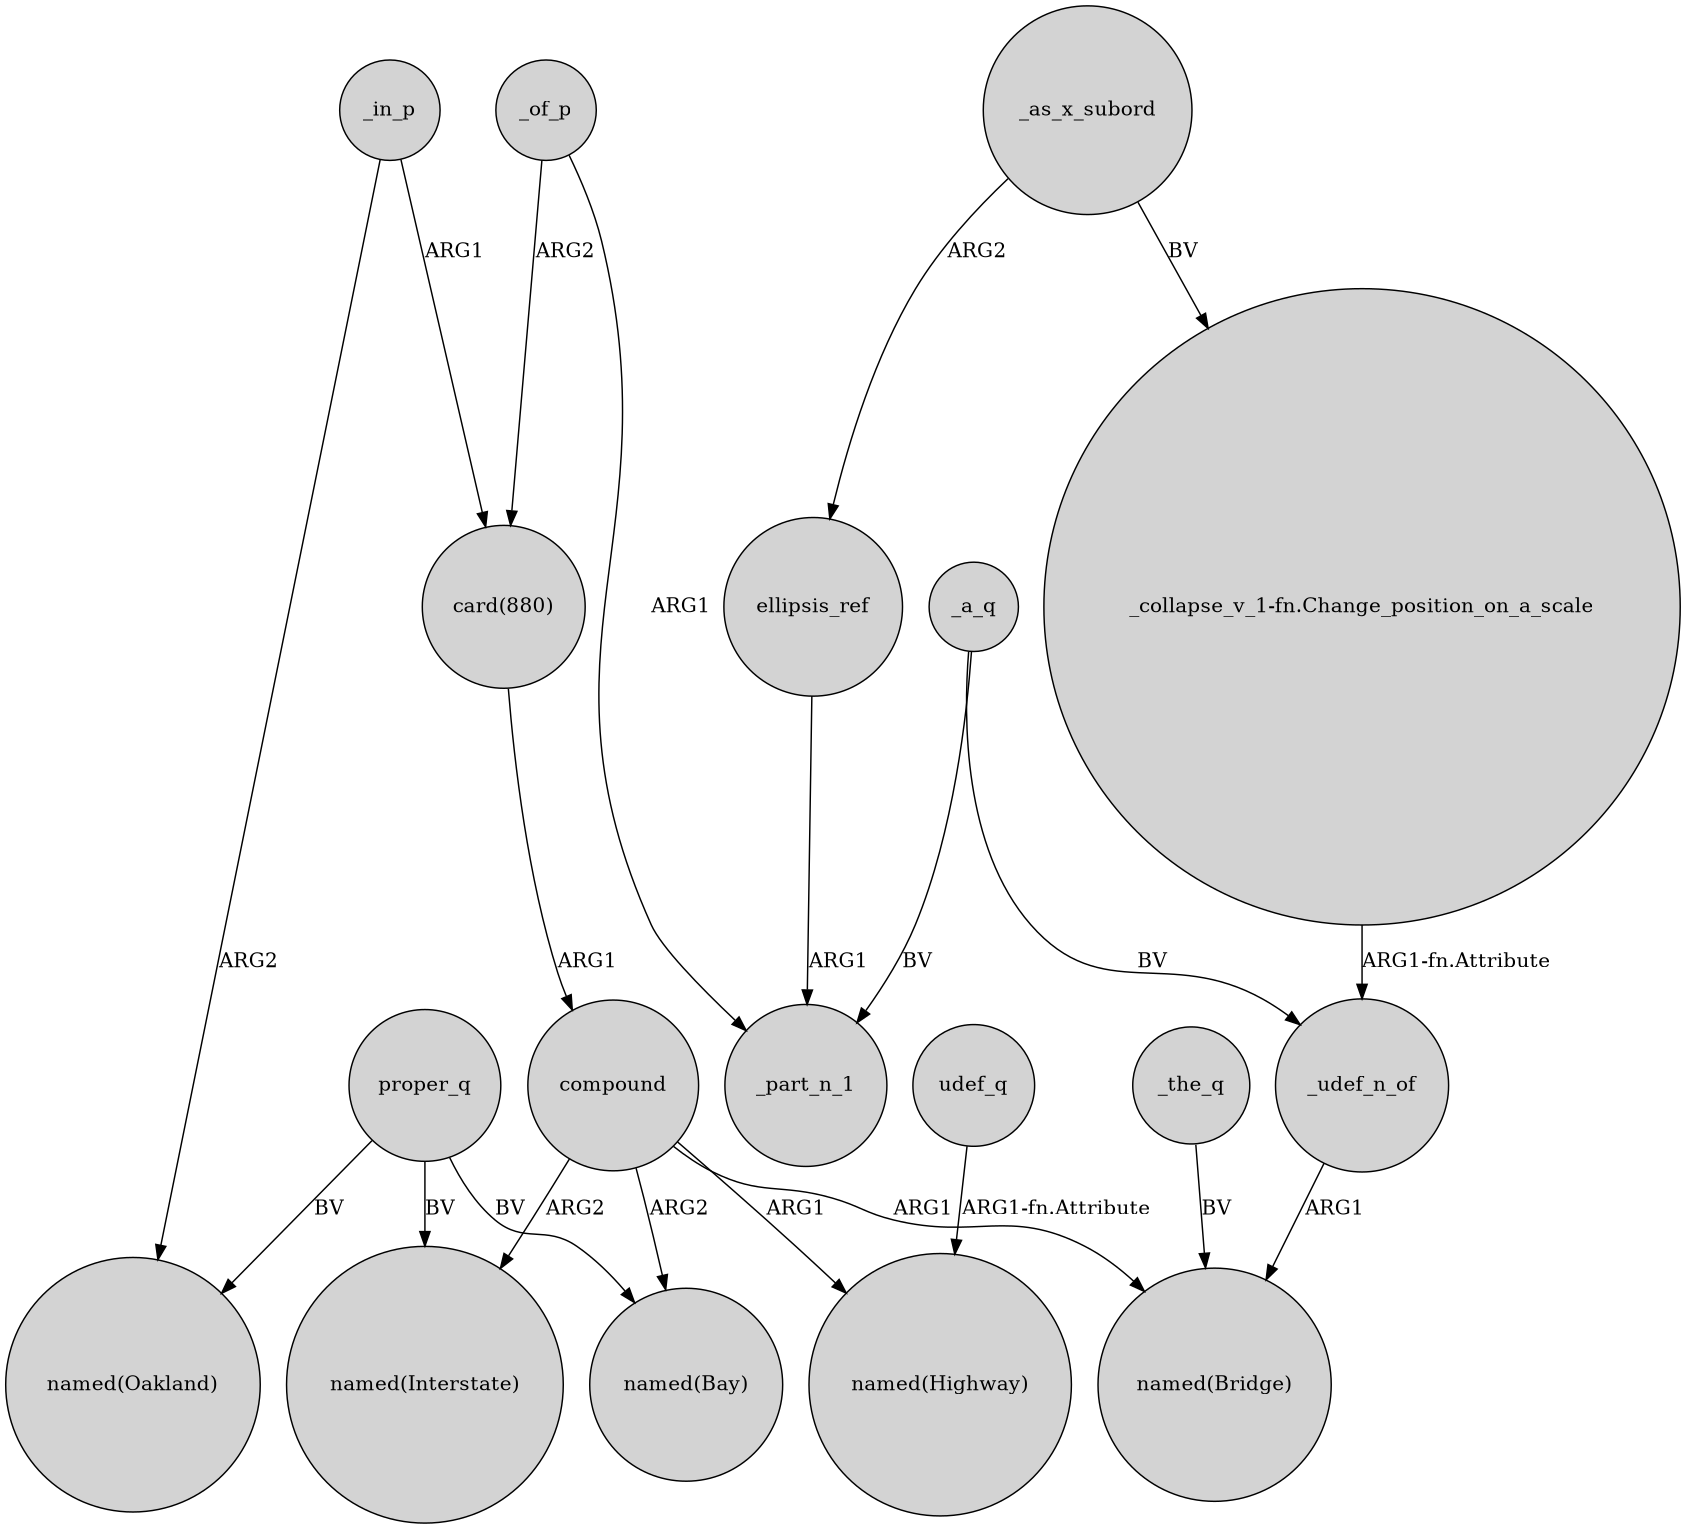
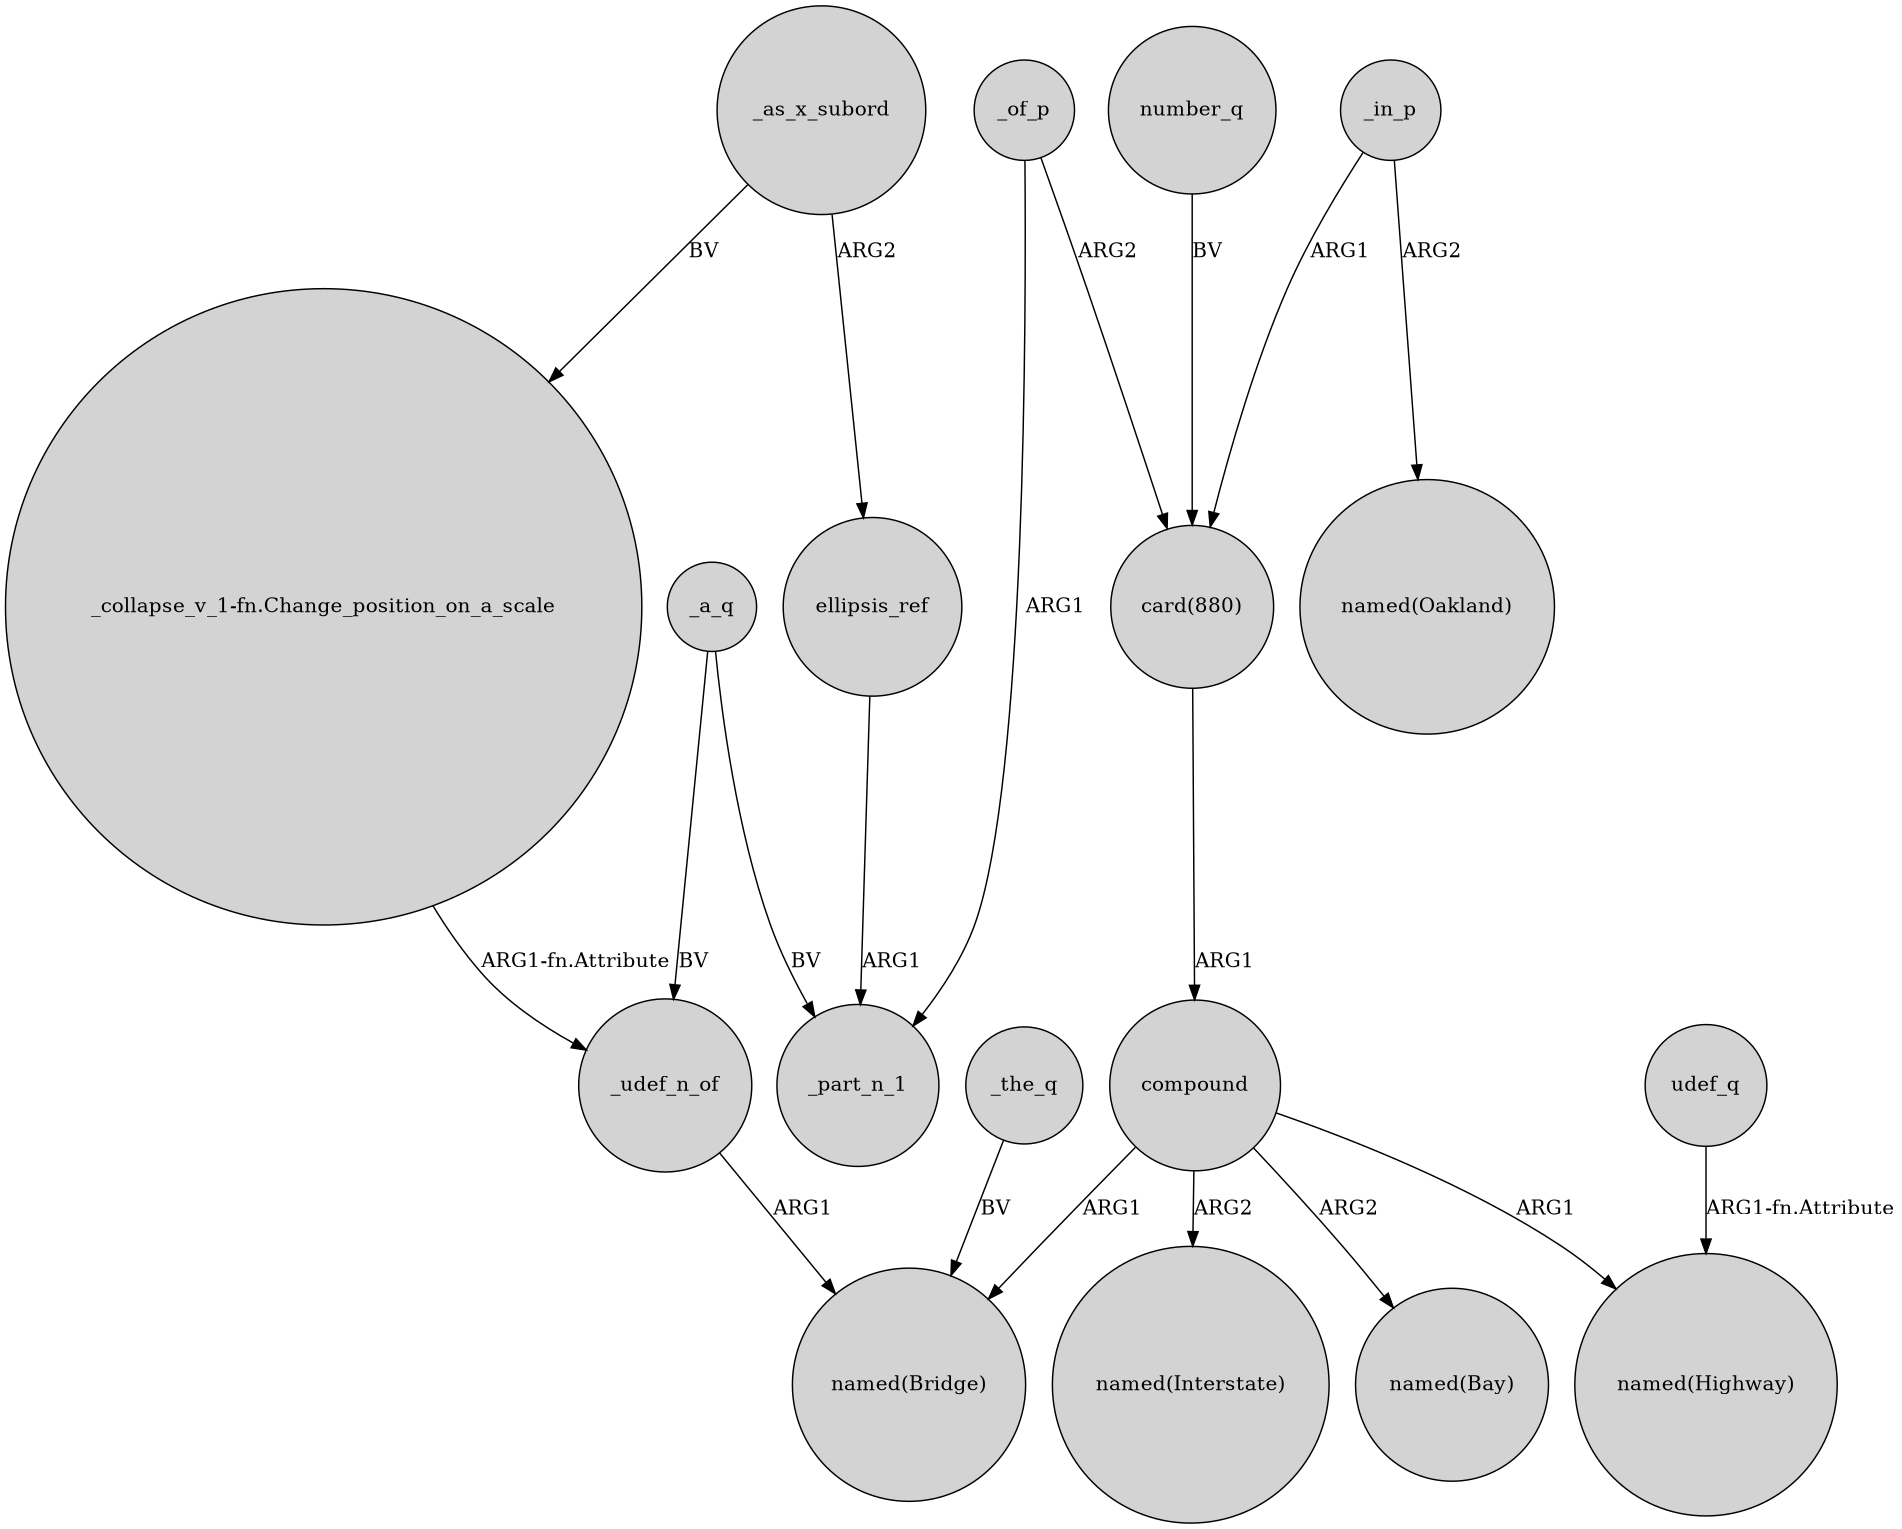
none -> (1192, 110)
(425, 1085) -> none
